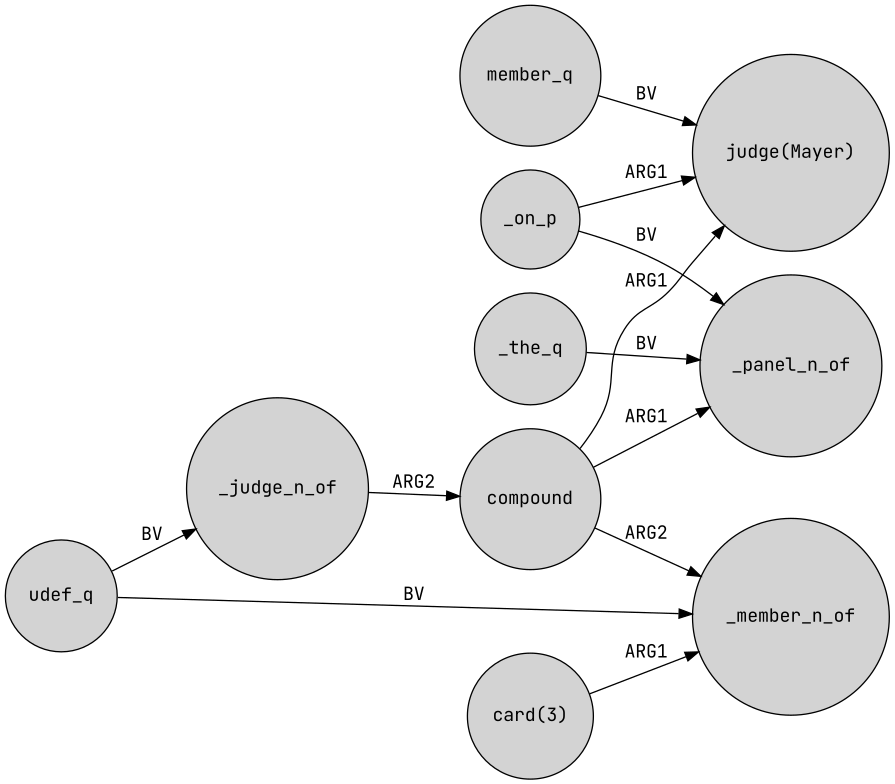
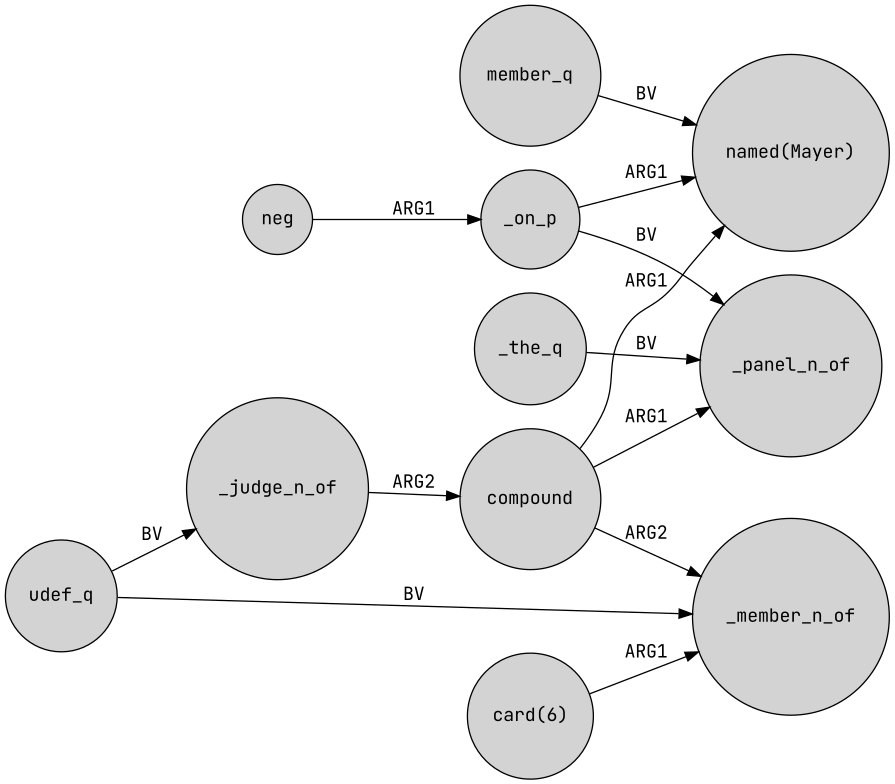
(791, 153) -> (791, 153)
none -> (278, 219)
(530, 716) -> (530, 716)
